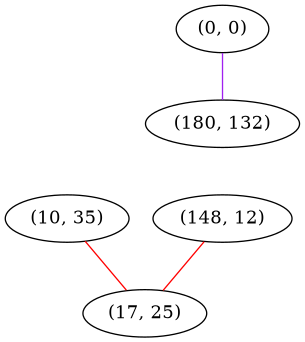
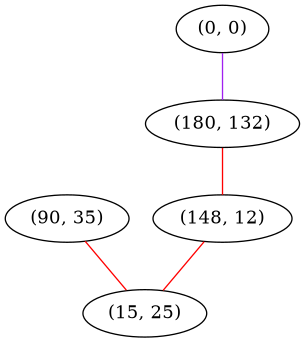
none -> (223, 171)
(67, 219) -> (67, 219)
(145, 313) -> (145, 313)
